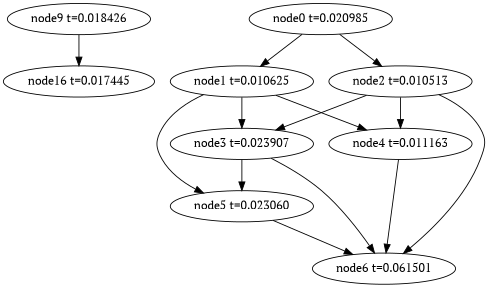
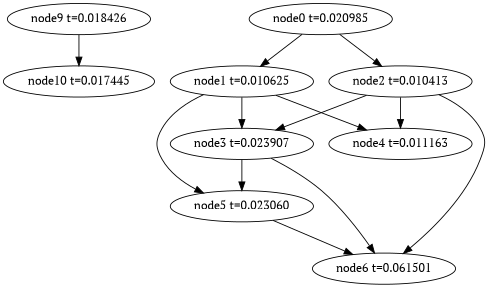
(79, 81) -> (79, 81)
(400, 81) -> (400, 81)
(393, 202) -> none
